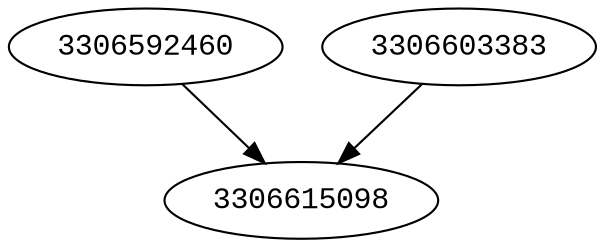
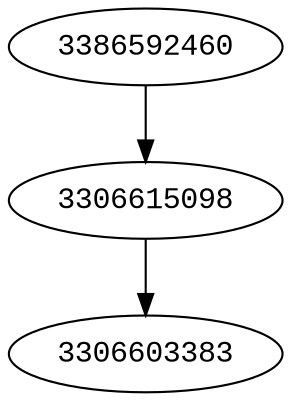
(146, 47) -> (146, 47)
(388, 116) -> (146, 267)
